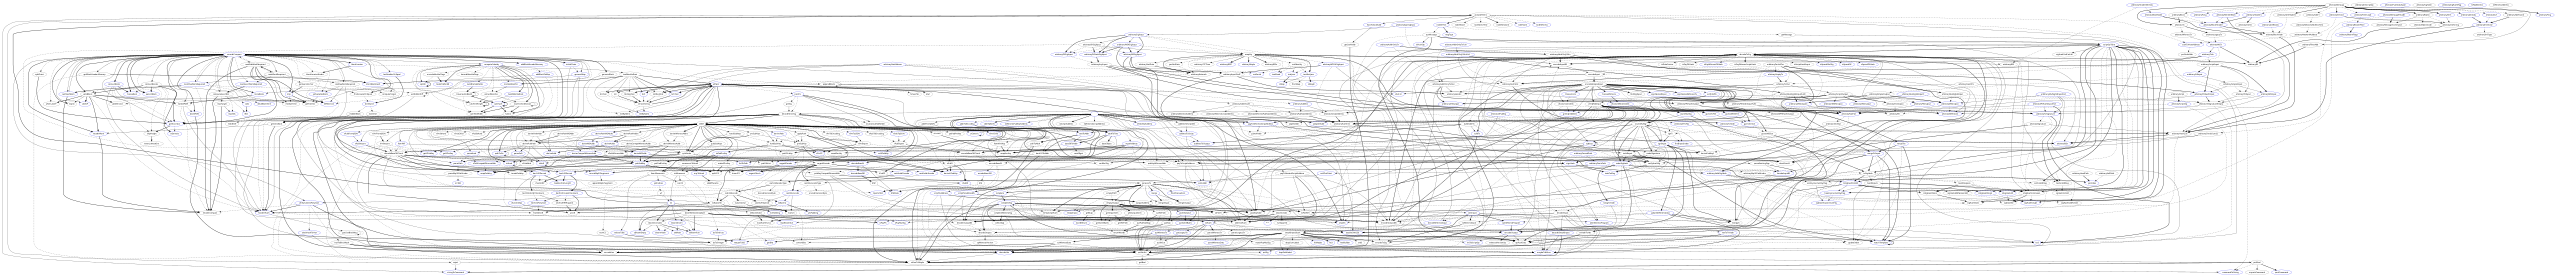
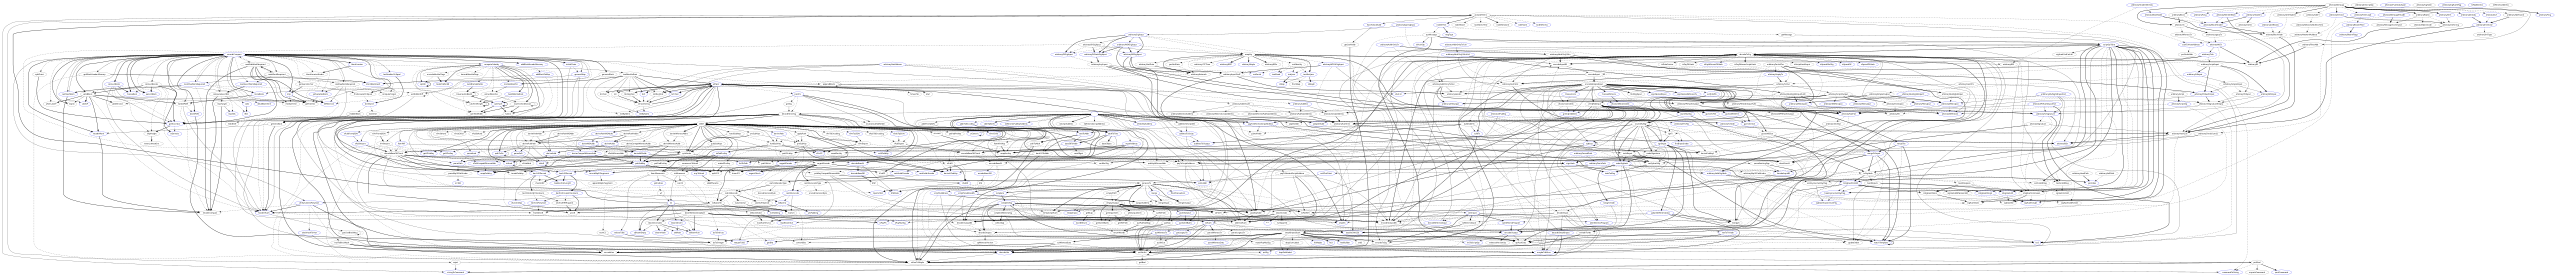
(539, 158) -> (539, 159)
